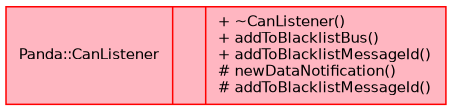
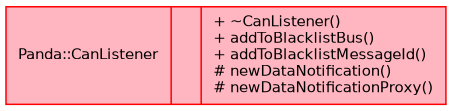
(324, 88) -> (324, 88)
